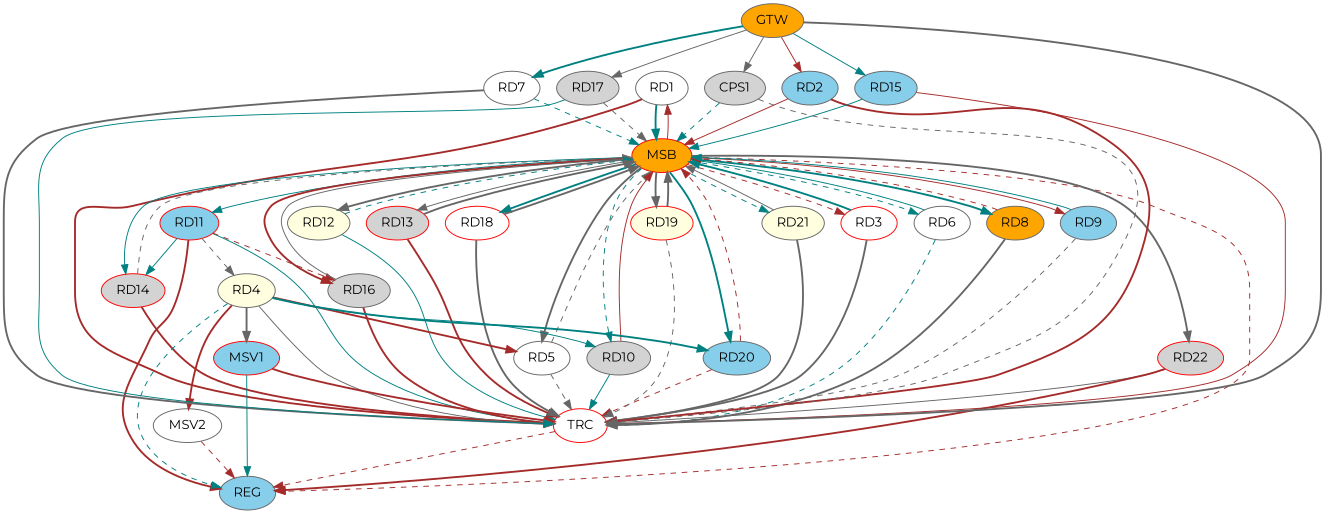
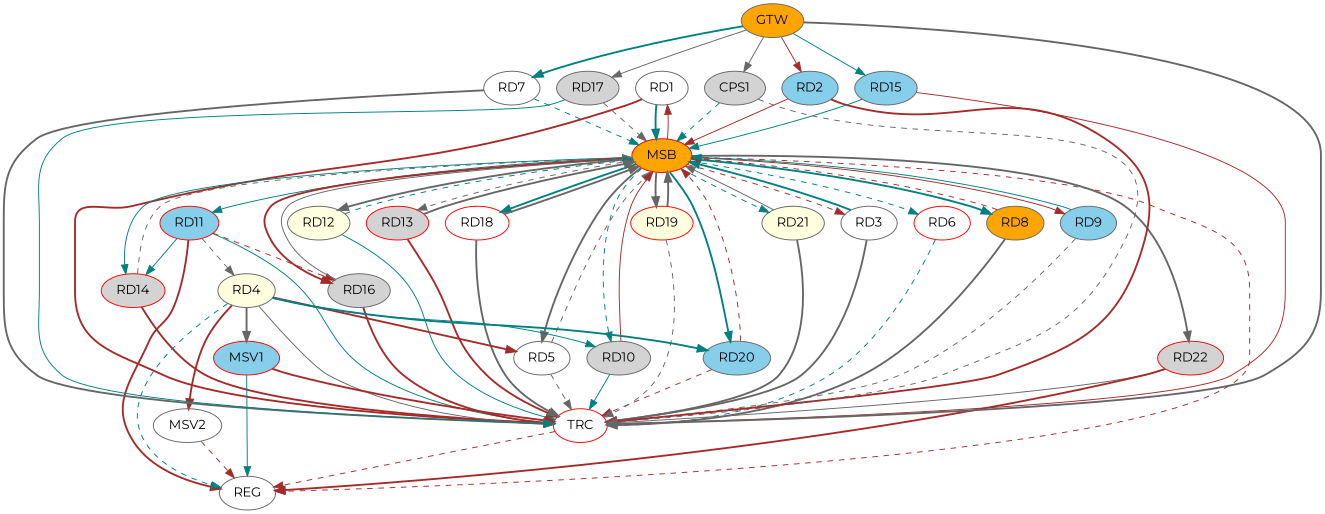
(529, 180) -> (529, 180)
(814, 181) -> none
(869, 223) -> (869, 223)
(942, 223) -> (942, 223)
(248, 493) -> (248, 493)
